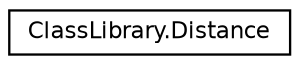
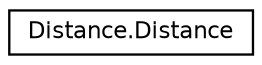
(150, 32) -> (131, 32)
